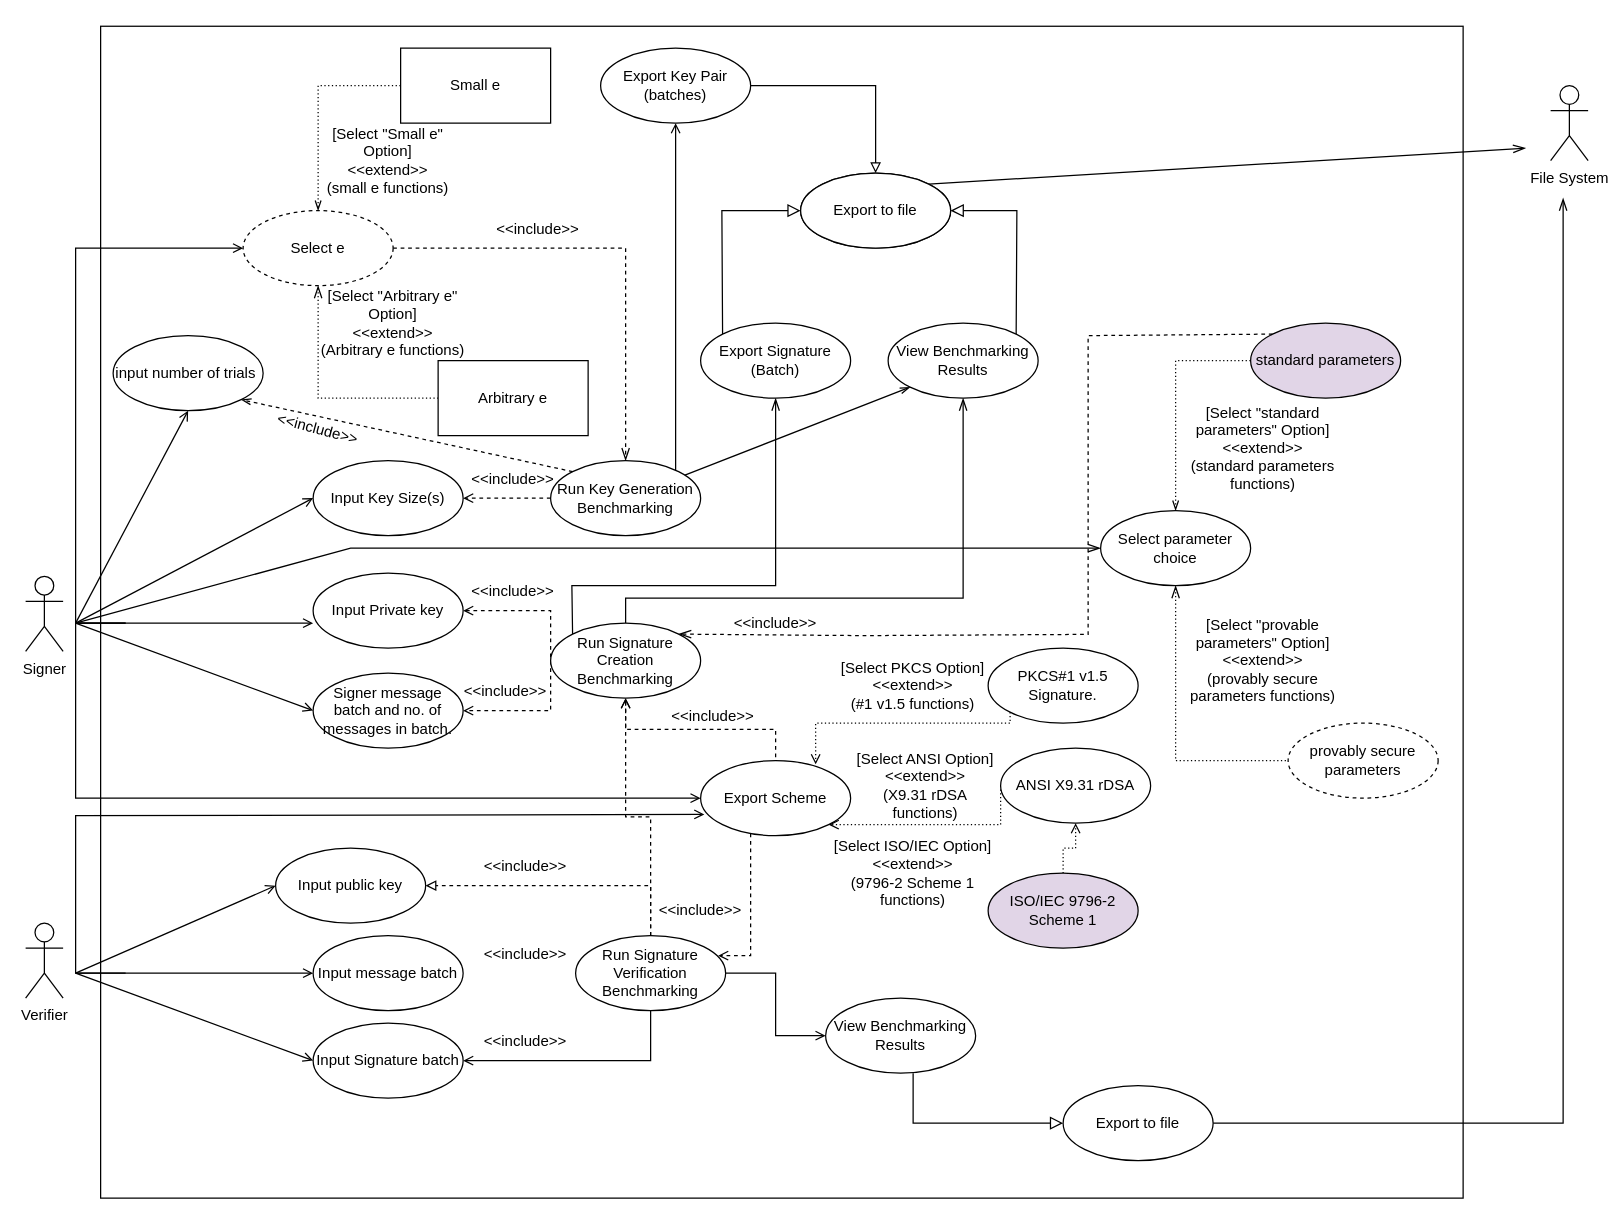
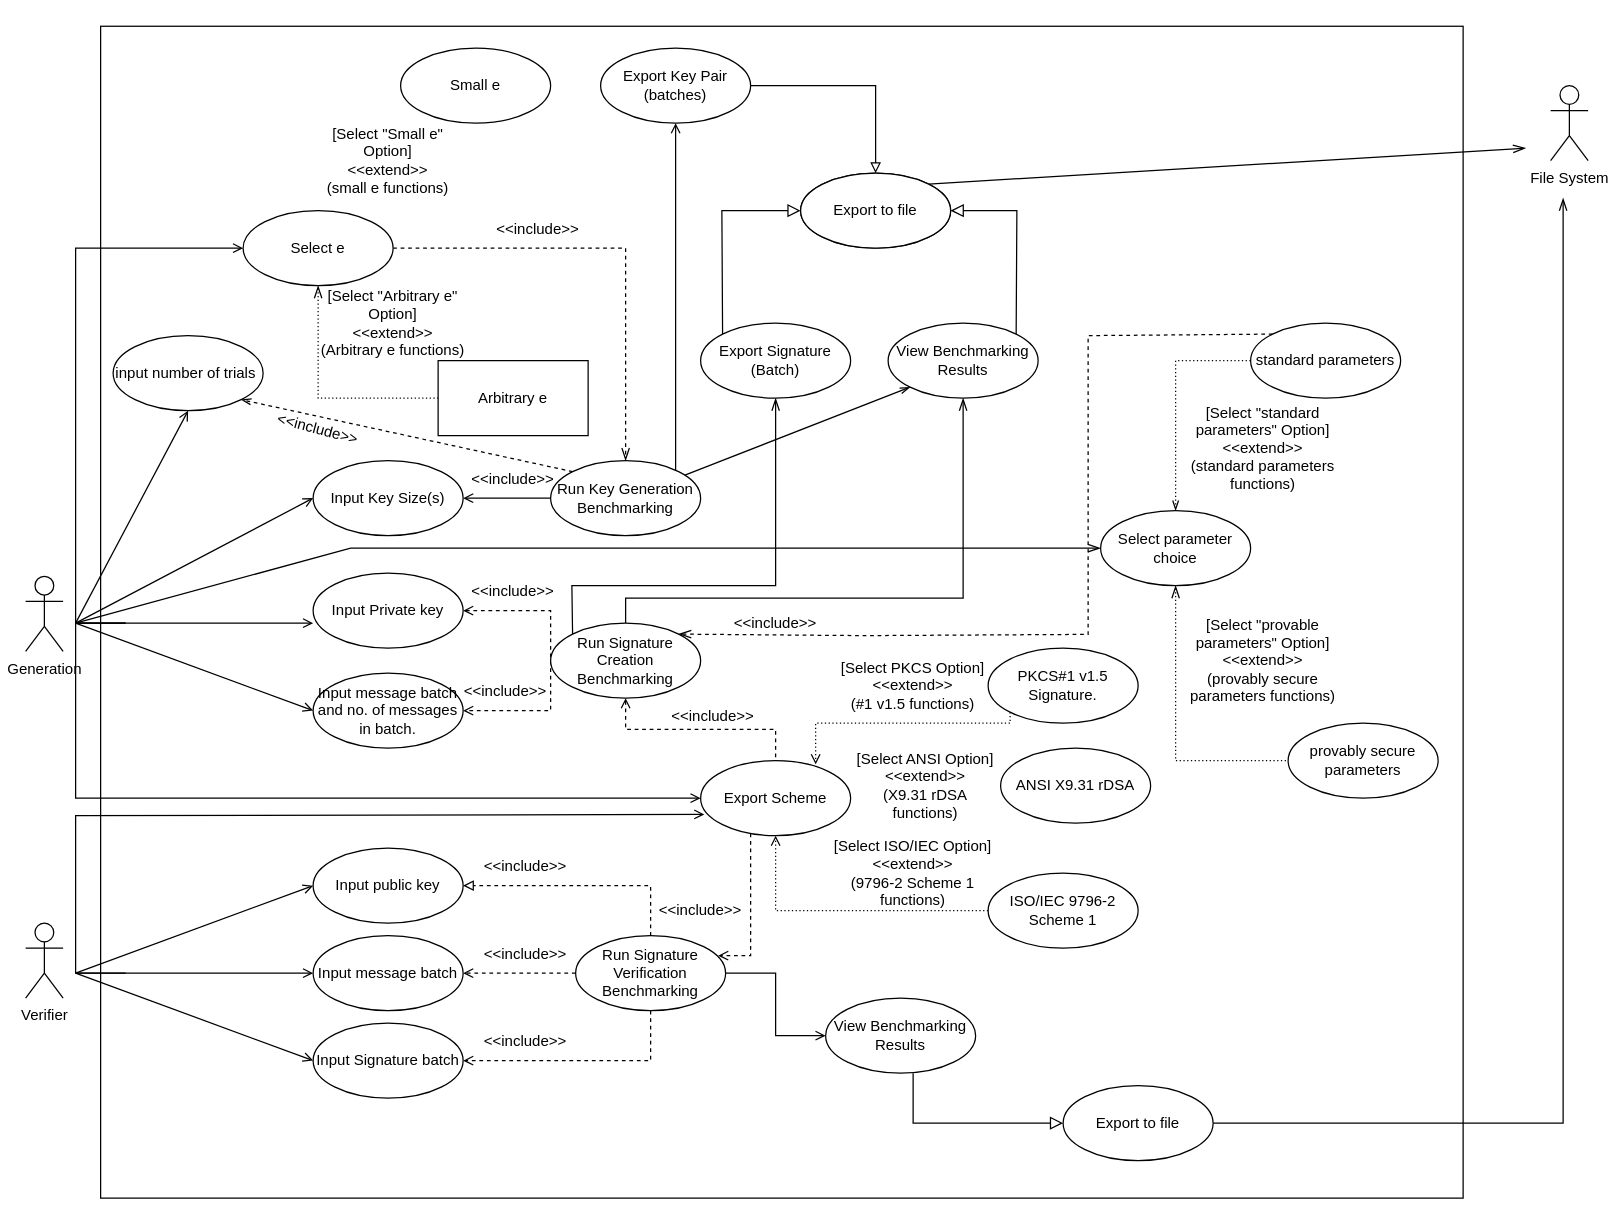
(476, 86) -> (476, 86)
(318, 106) -> none
(318, 248) -> (318, 248)
(1326, 361) -> (1326, 361)
(507, 498) -> (507, 498)
(45, 670) -> (45, 670)
(388, 711) -> (388, 711)
(1363, 761) -> (1363, 761)
(630, 817) -> (521, 973)
(934, 825) -> none
(1069, 848) -> (846, 911)
(351, 886) -> (388, 886)
(1063, 911) -> (1063, 911)
(582, 1061) -> (582, 1061)
